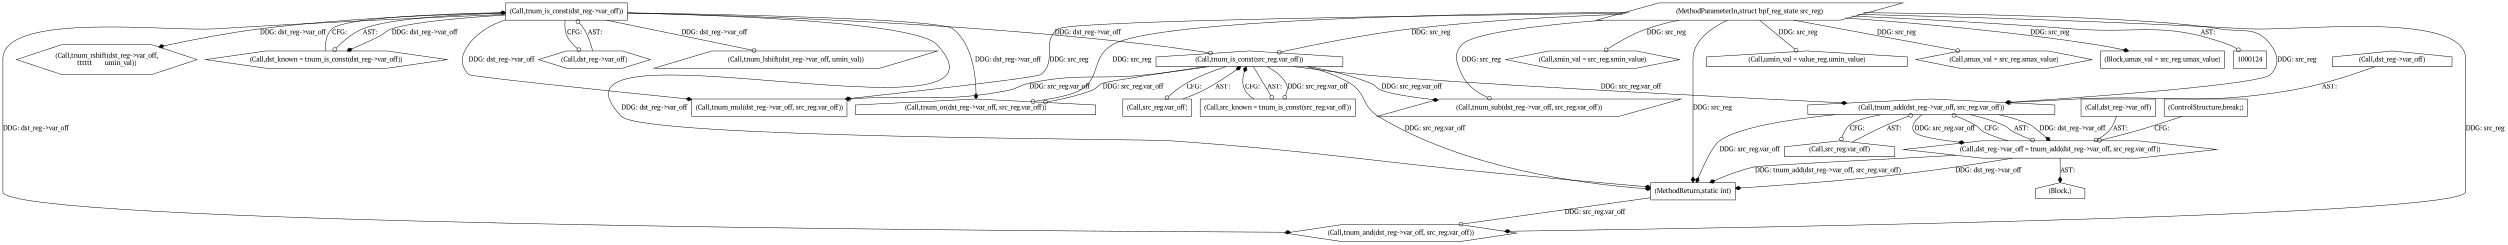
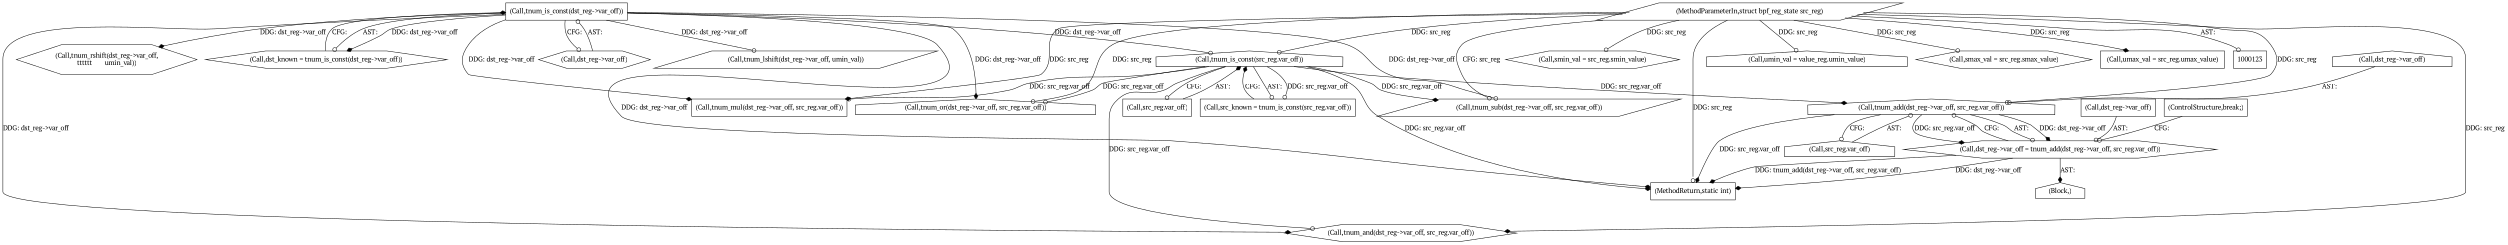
none -> (1068, 22)
(2253, 32) -> (2253, 32)
(1482, 60) -> (1482, 60)
(2162, 60) -> (2162, 60)
(2250, 60) -> (2250, 60)
(1693, 91) -> (1693, 91)
(1557, 211) -> (1109, 191)
